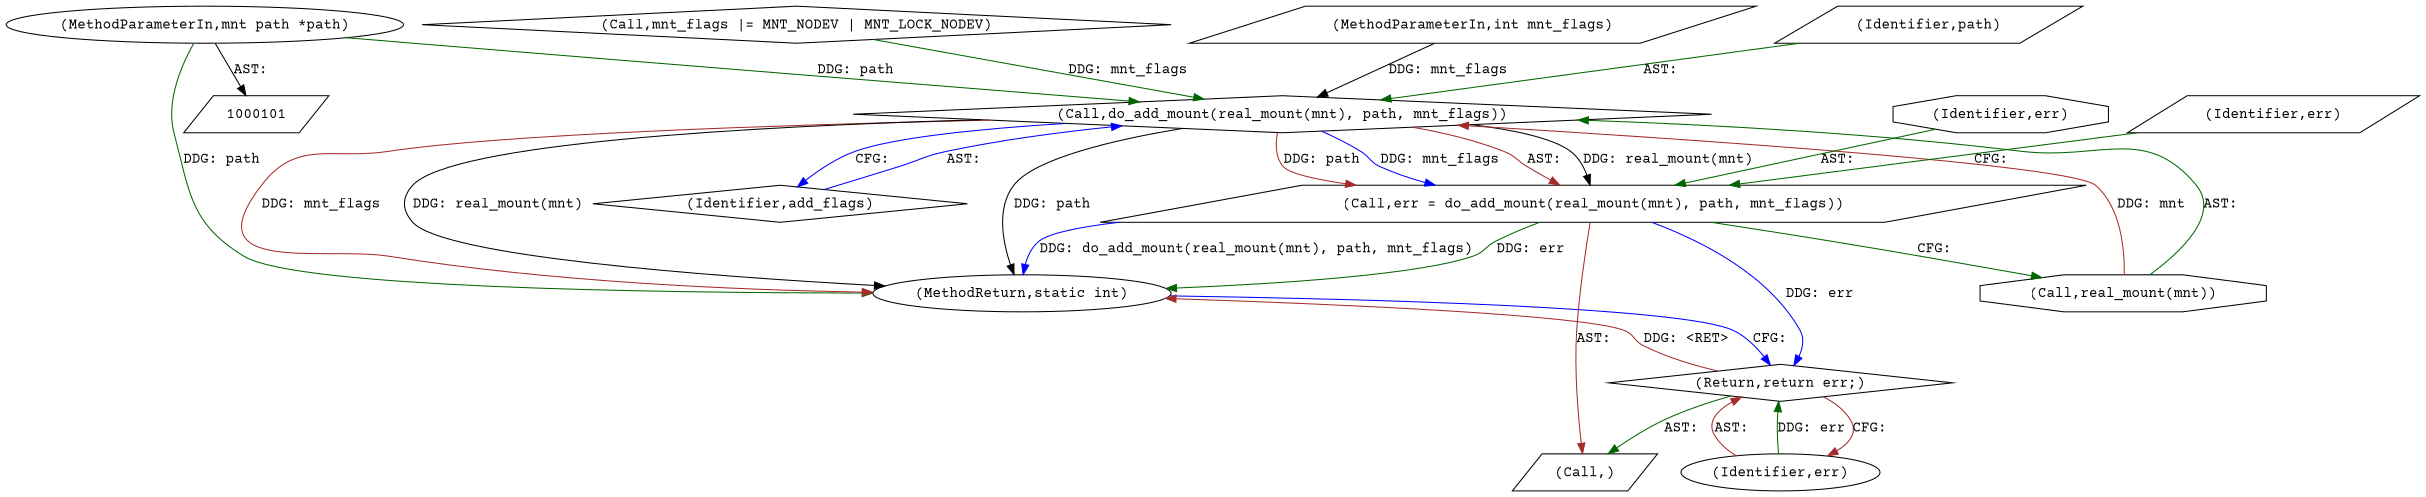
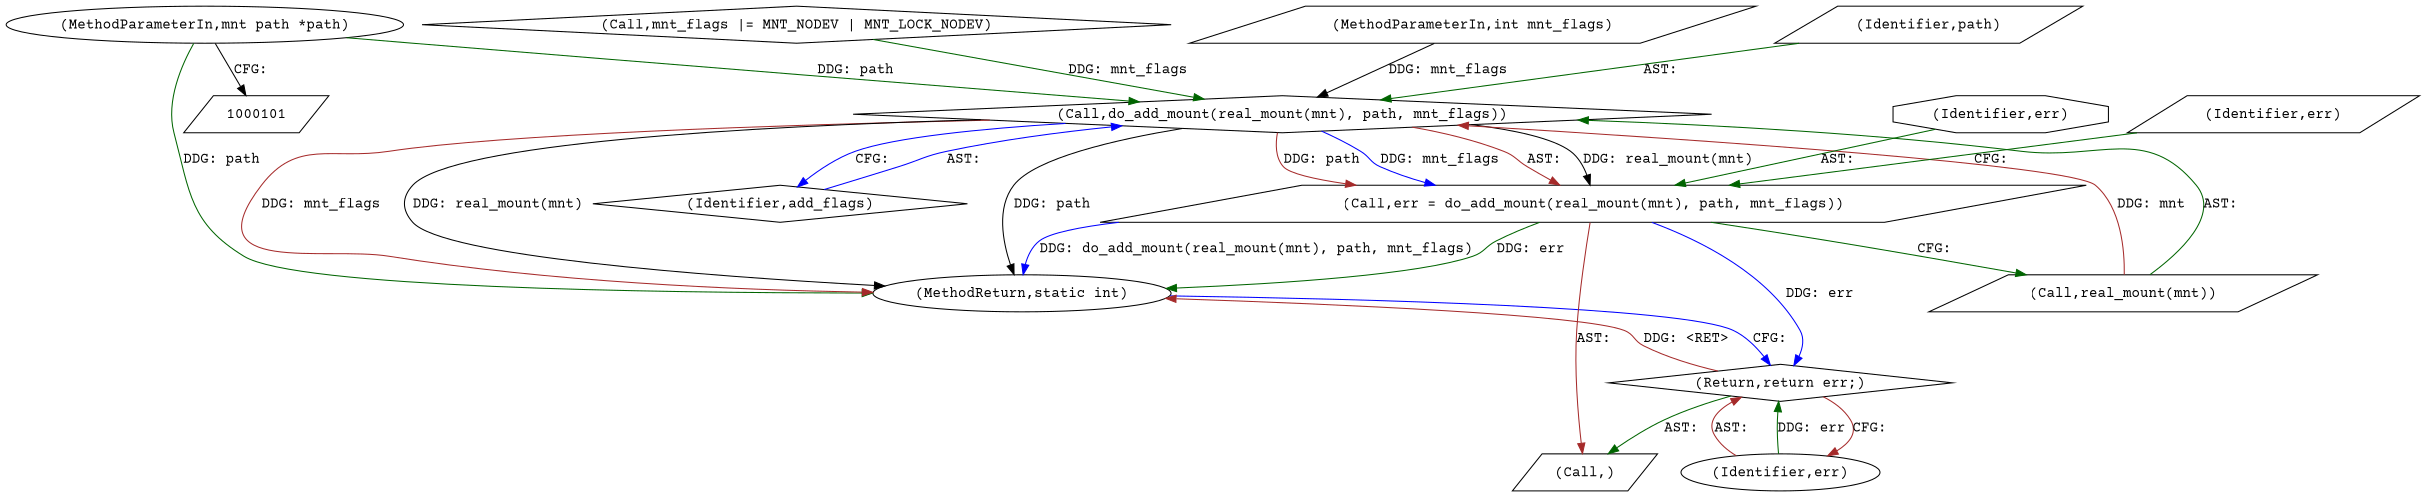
(255, 69) -> (255, 69)
(2123, 293) -> (2123, 293)
